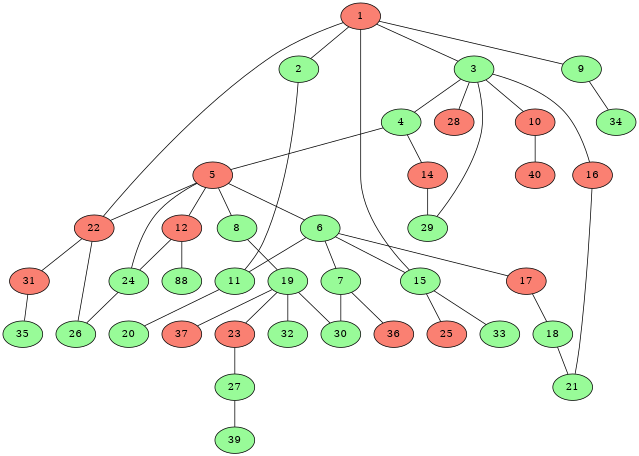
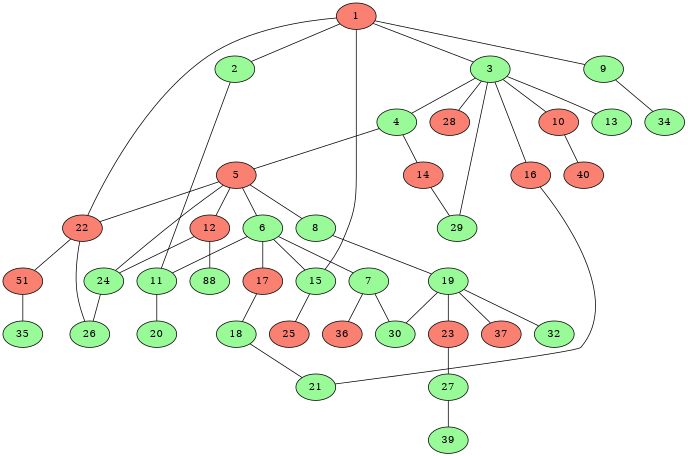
none -> (612, 122)
(29, 281) -> (23, 281)
(500, 334) -> none
